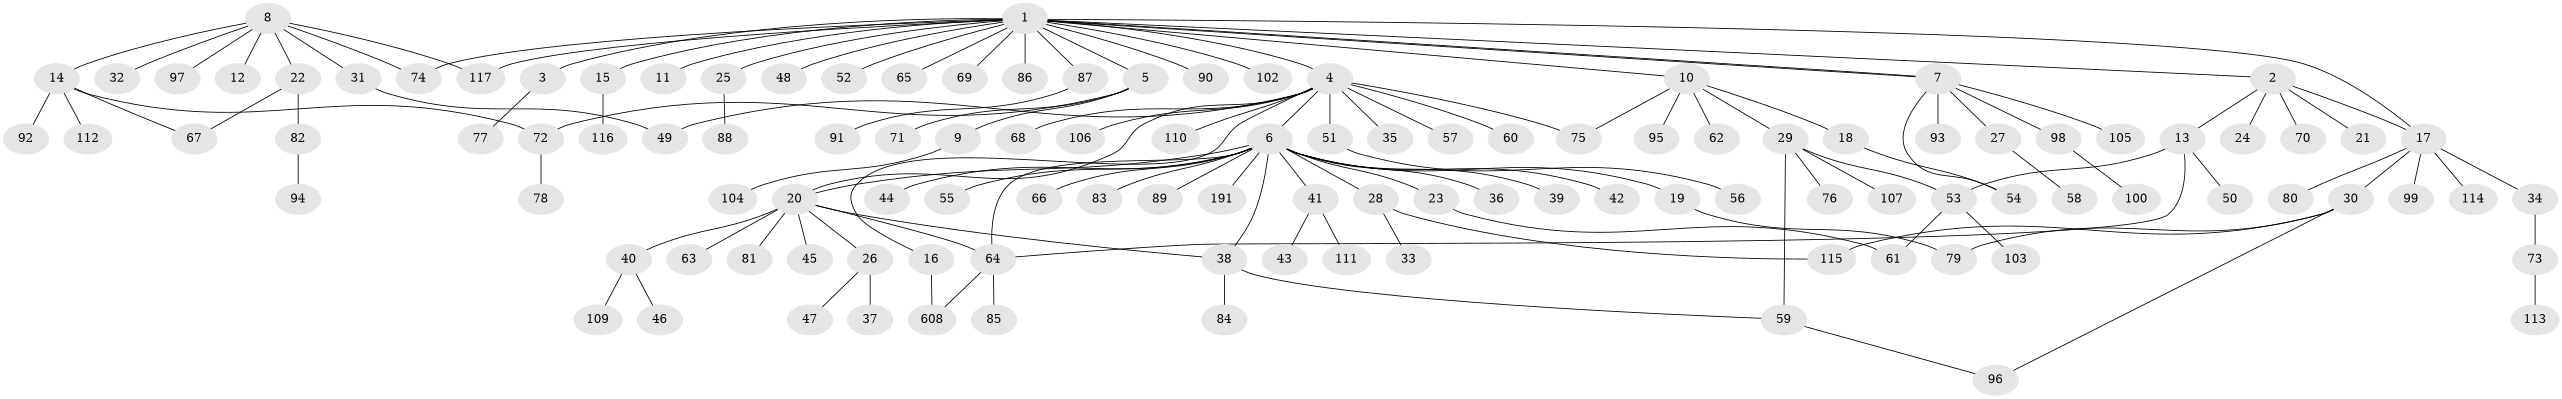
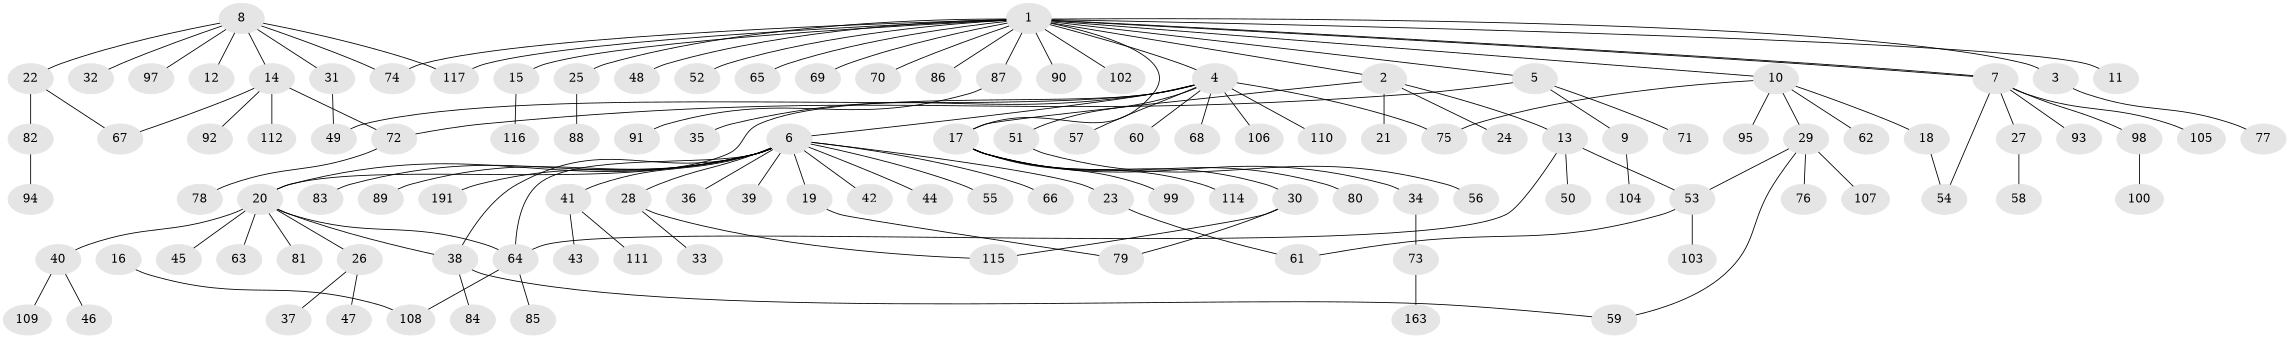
(2288, 109) -> (952, 46)
(1042, 161) -> none
(932, 320) -> (411, 320)
(2535, 320) -> (1416, 320)
(1996, 380) -> none
